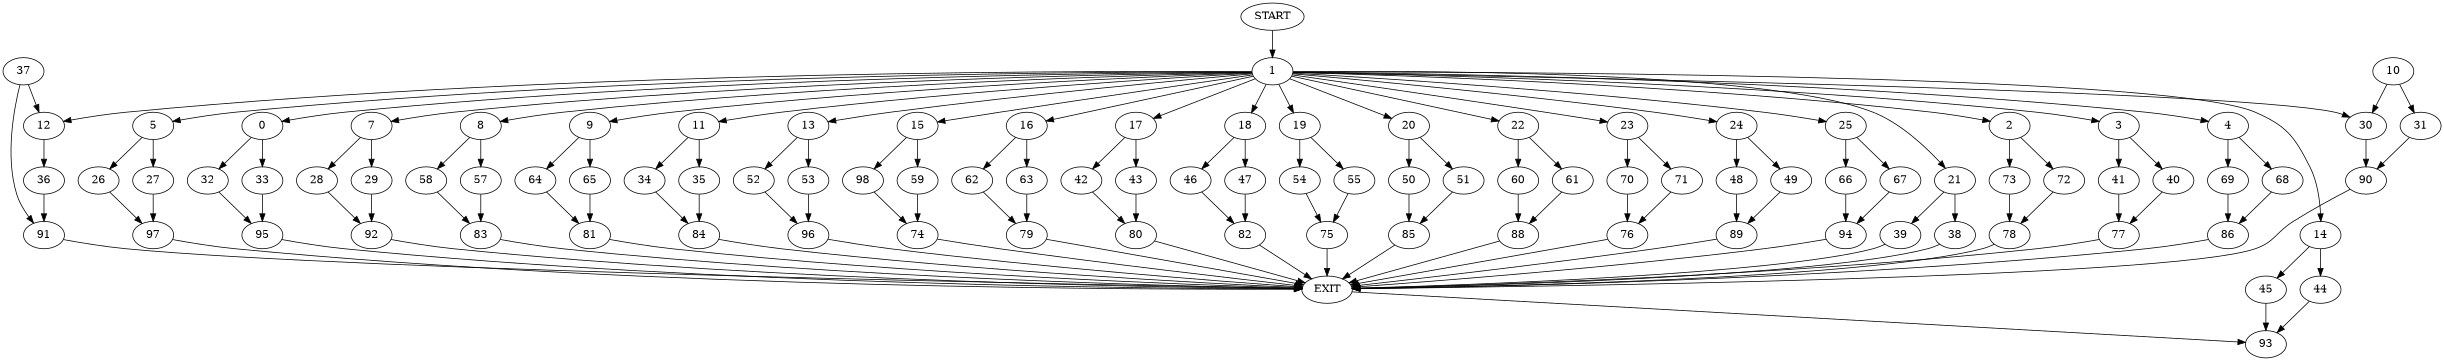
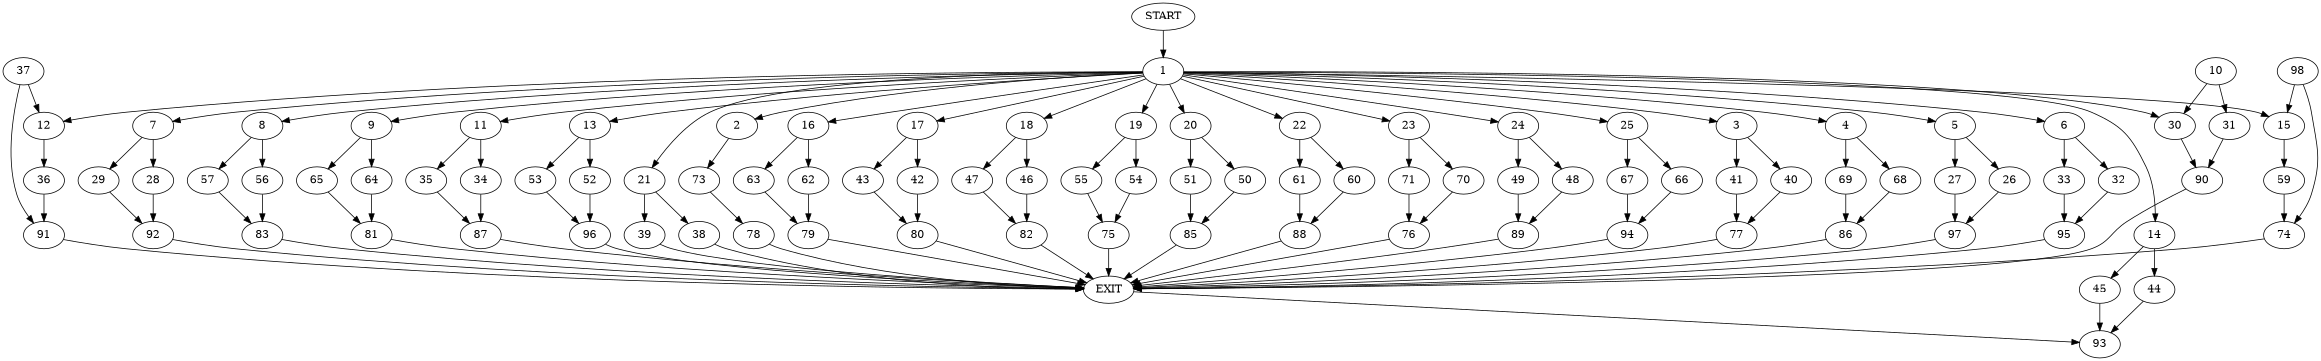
(262, 126) -> (2064, 126)
(893, 150) -> (2292, 95)
(426, 180) -> (262, 180)
(2064, 180) -> none
(699, 235) -> (481, 235)
